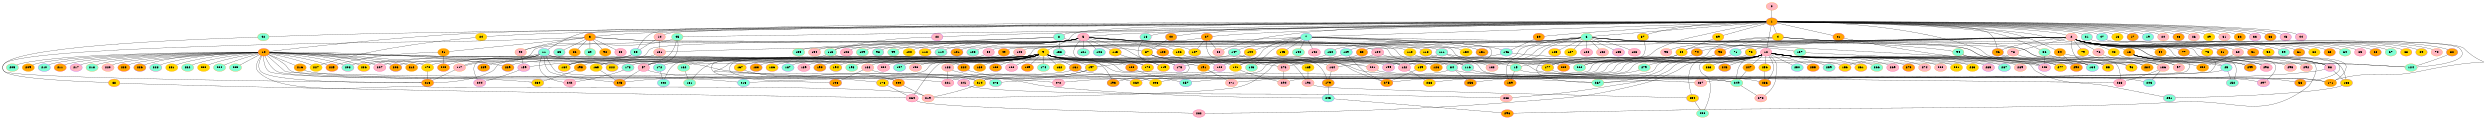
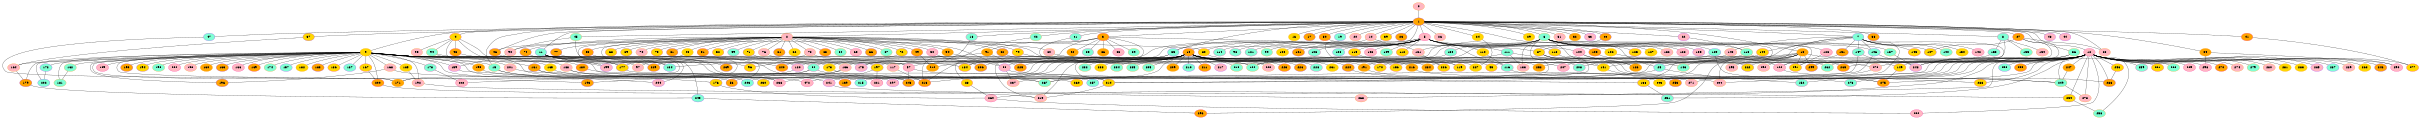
(1736, 52) -> (749, 52)
(644, 64) -> none
none -> (1795, 68)
(2076, 68) -> (2397, 68)
(1537, 77) -> (2037, 71)
